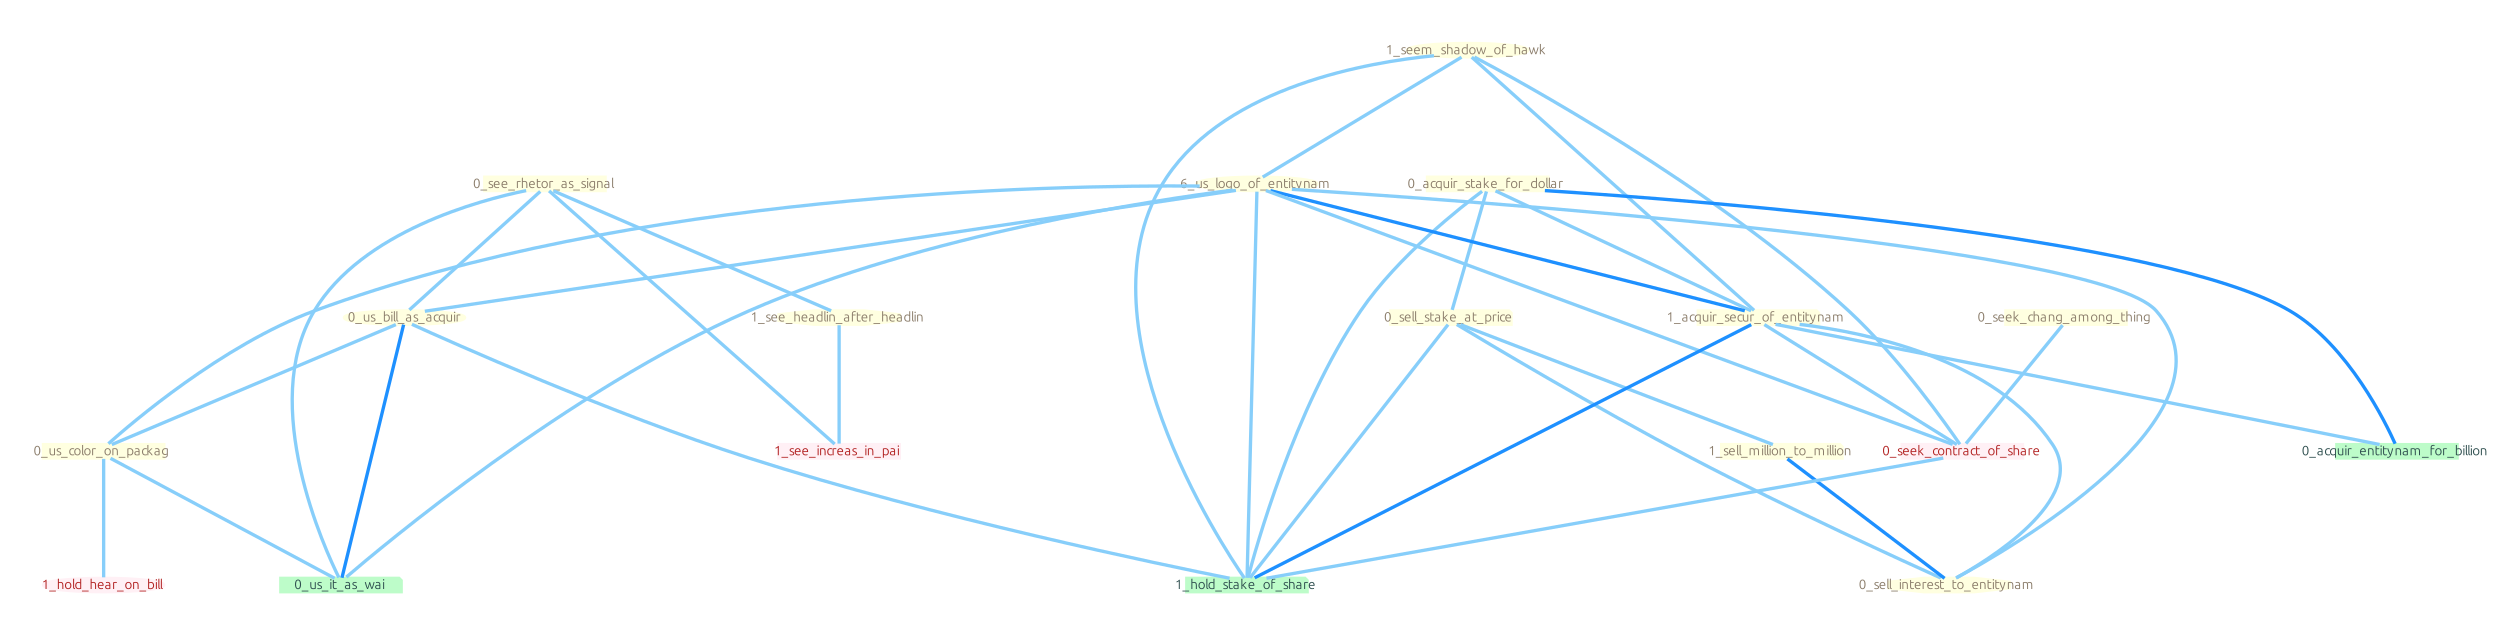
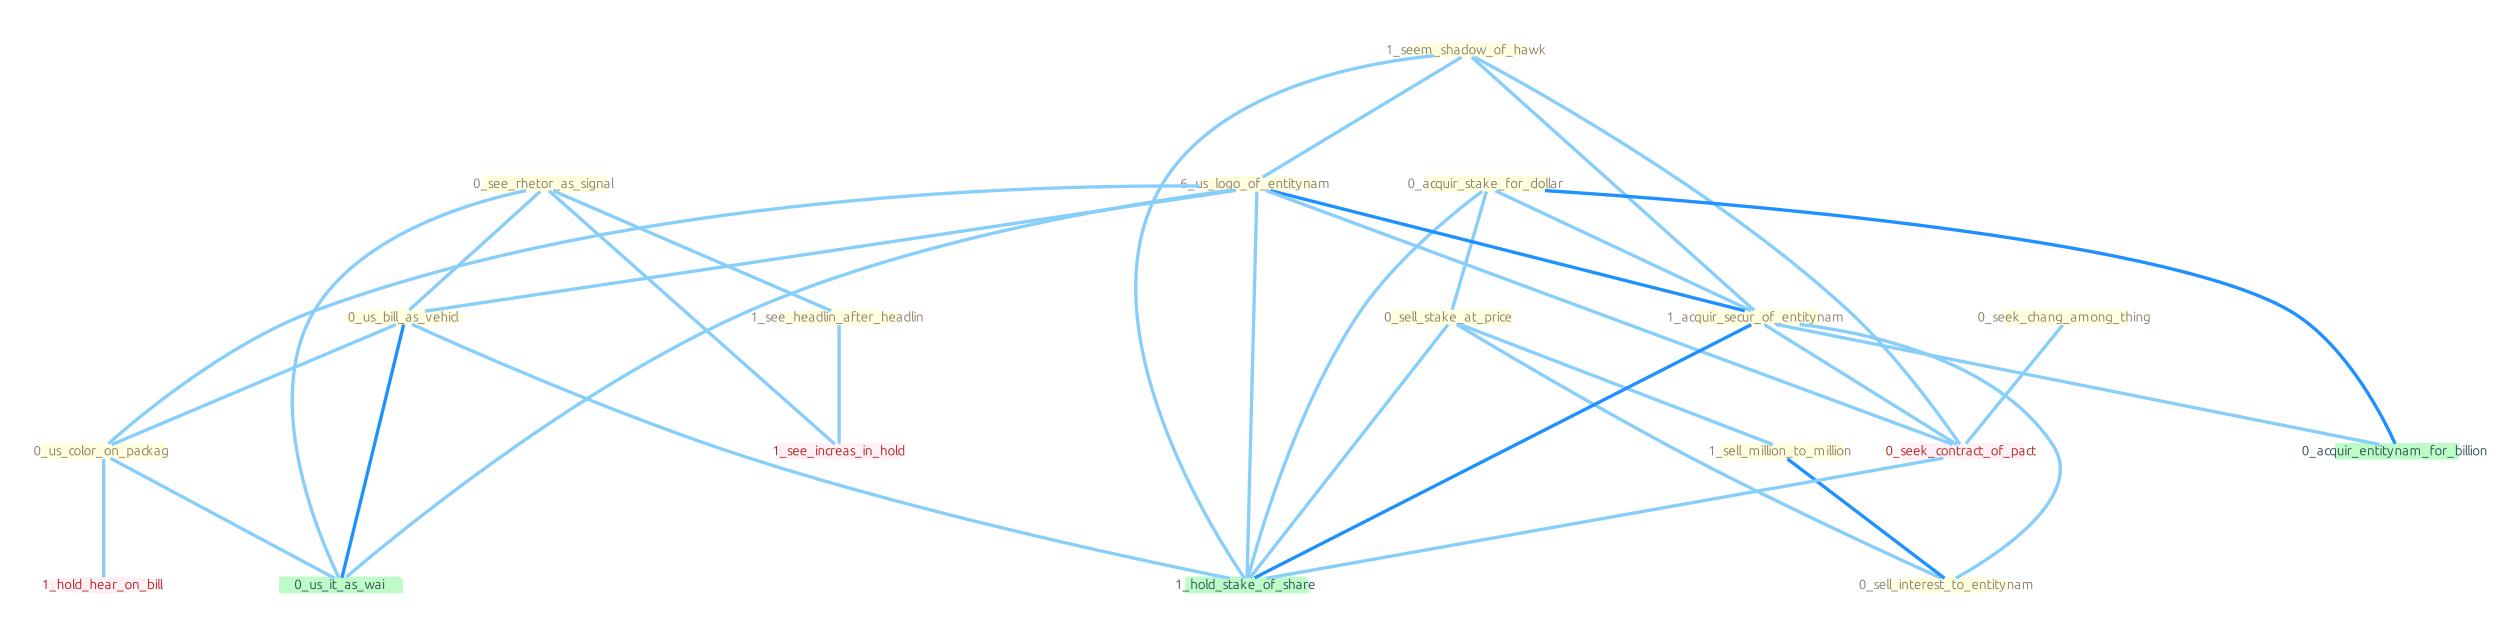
(1914, 248) -> none
(405, 318) -> (405, 318)
(839, 451) -> (839, 451)
(1962, 451) -> (1962, 451)
